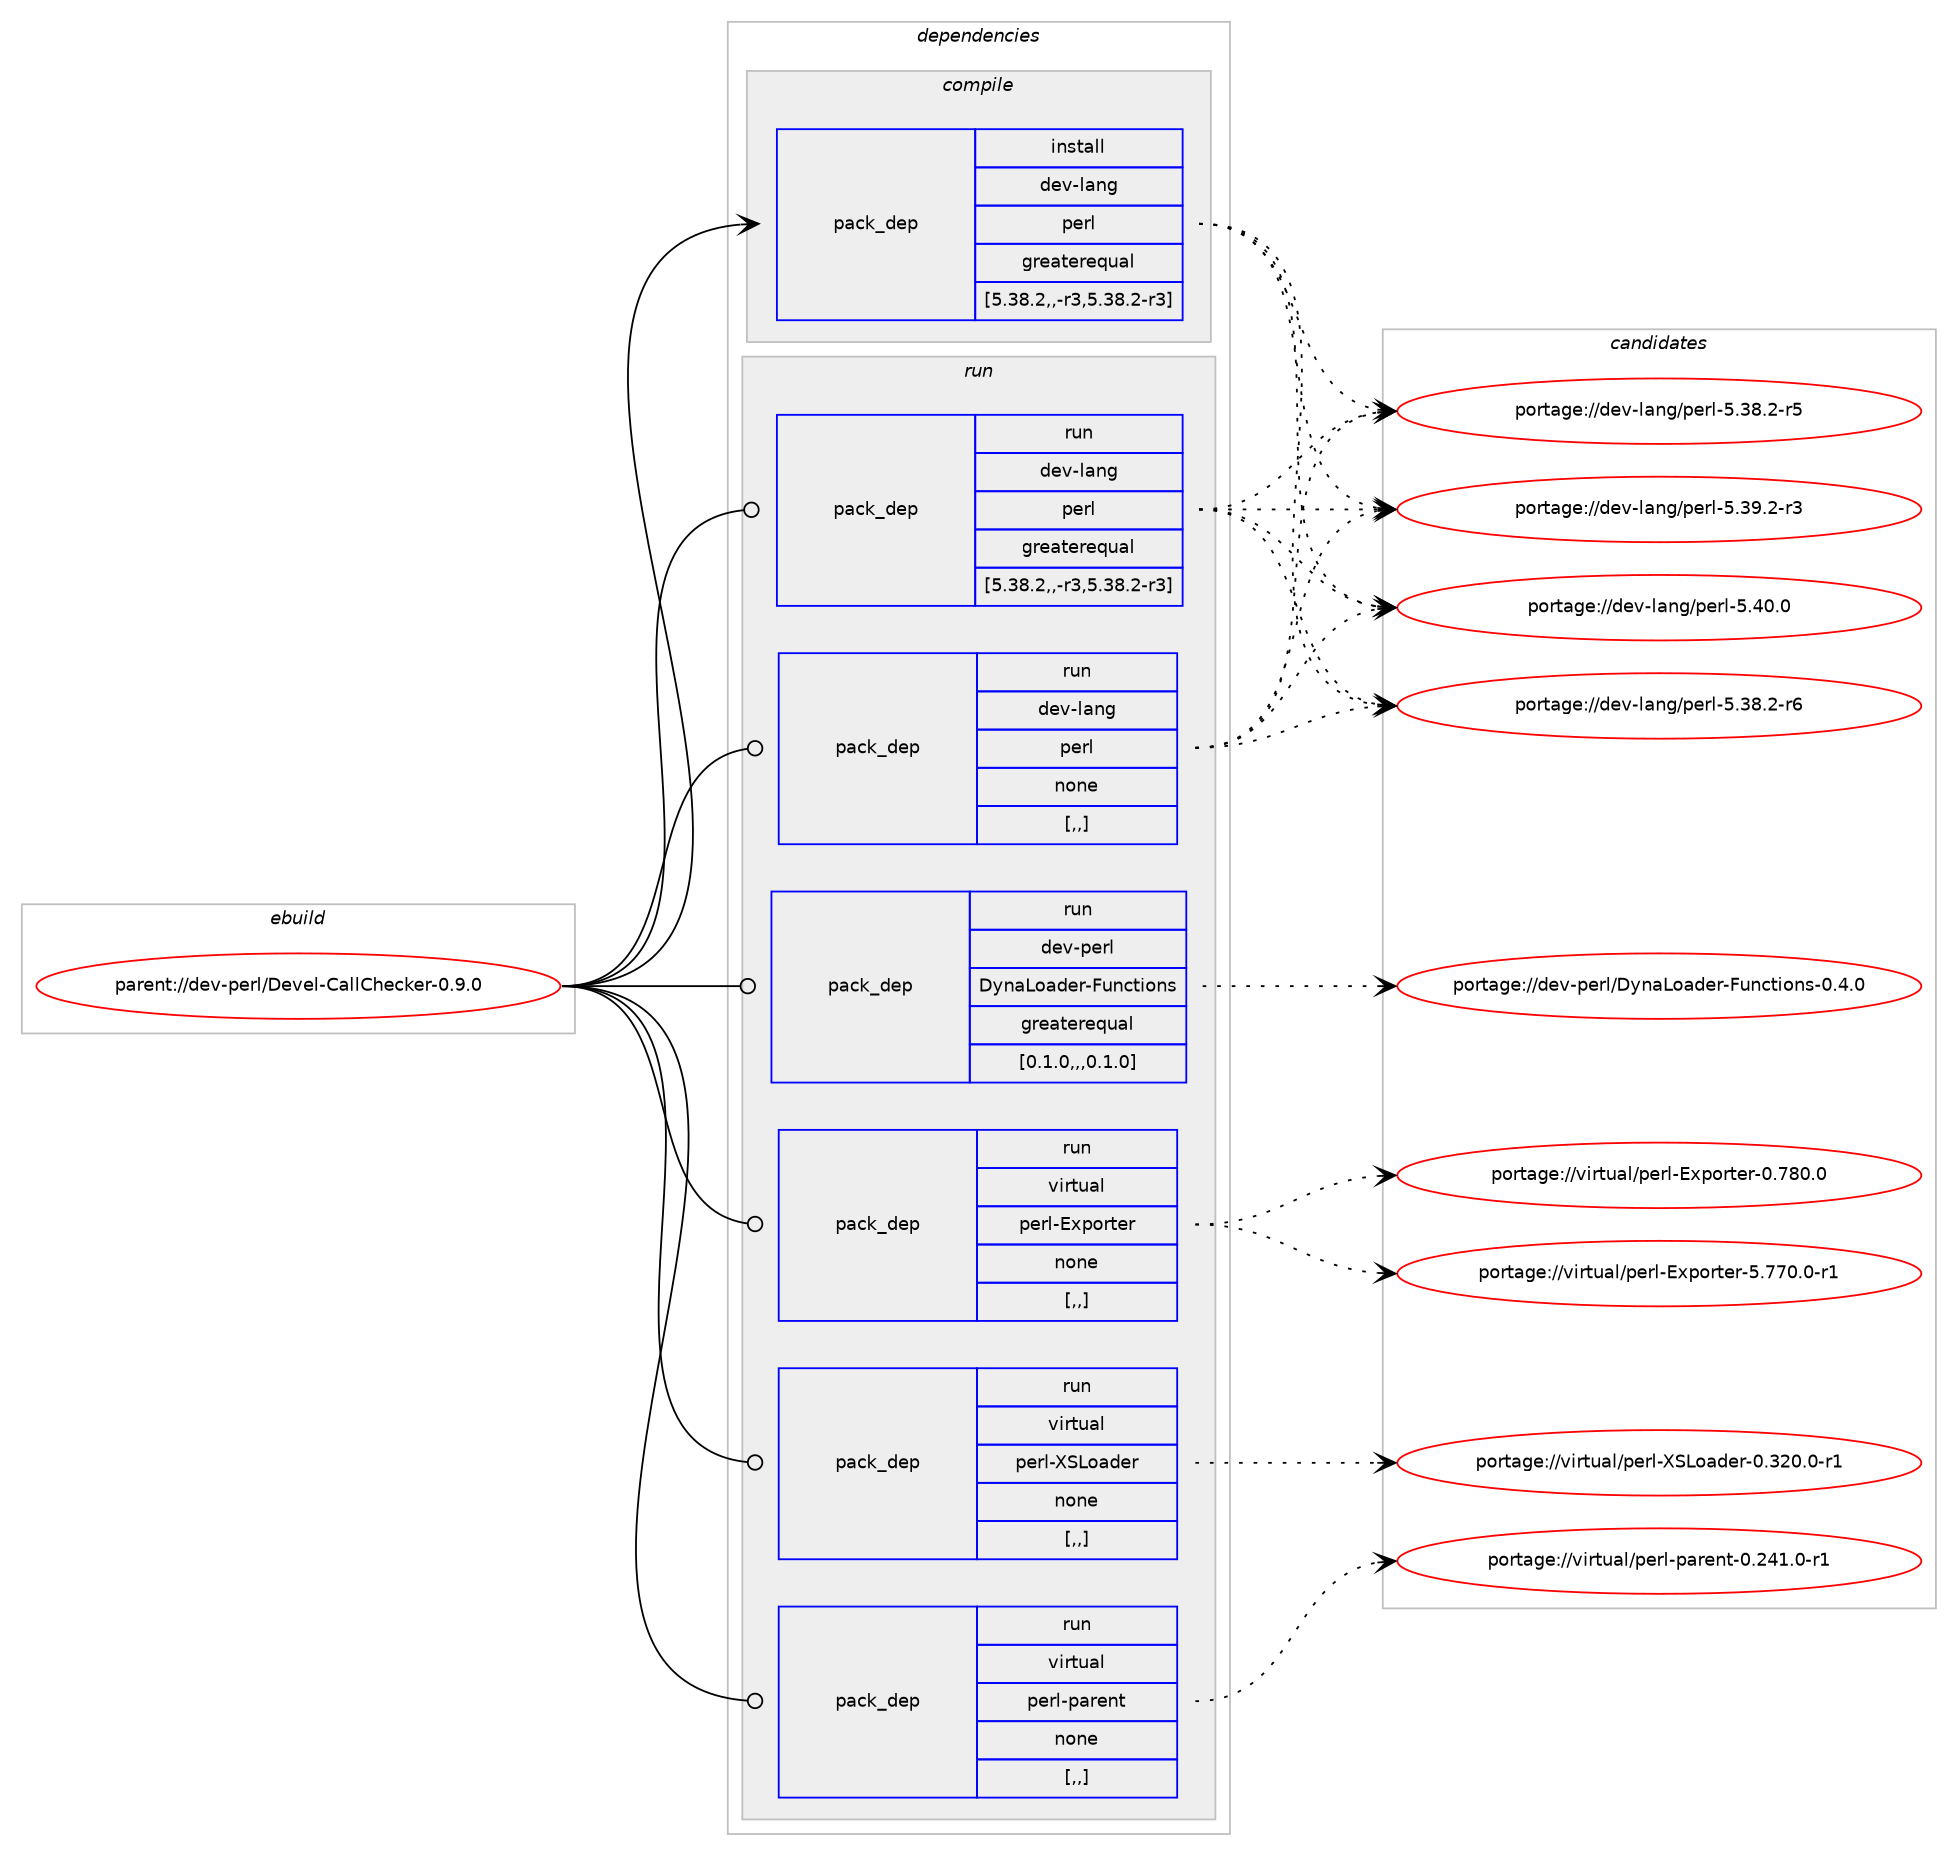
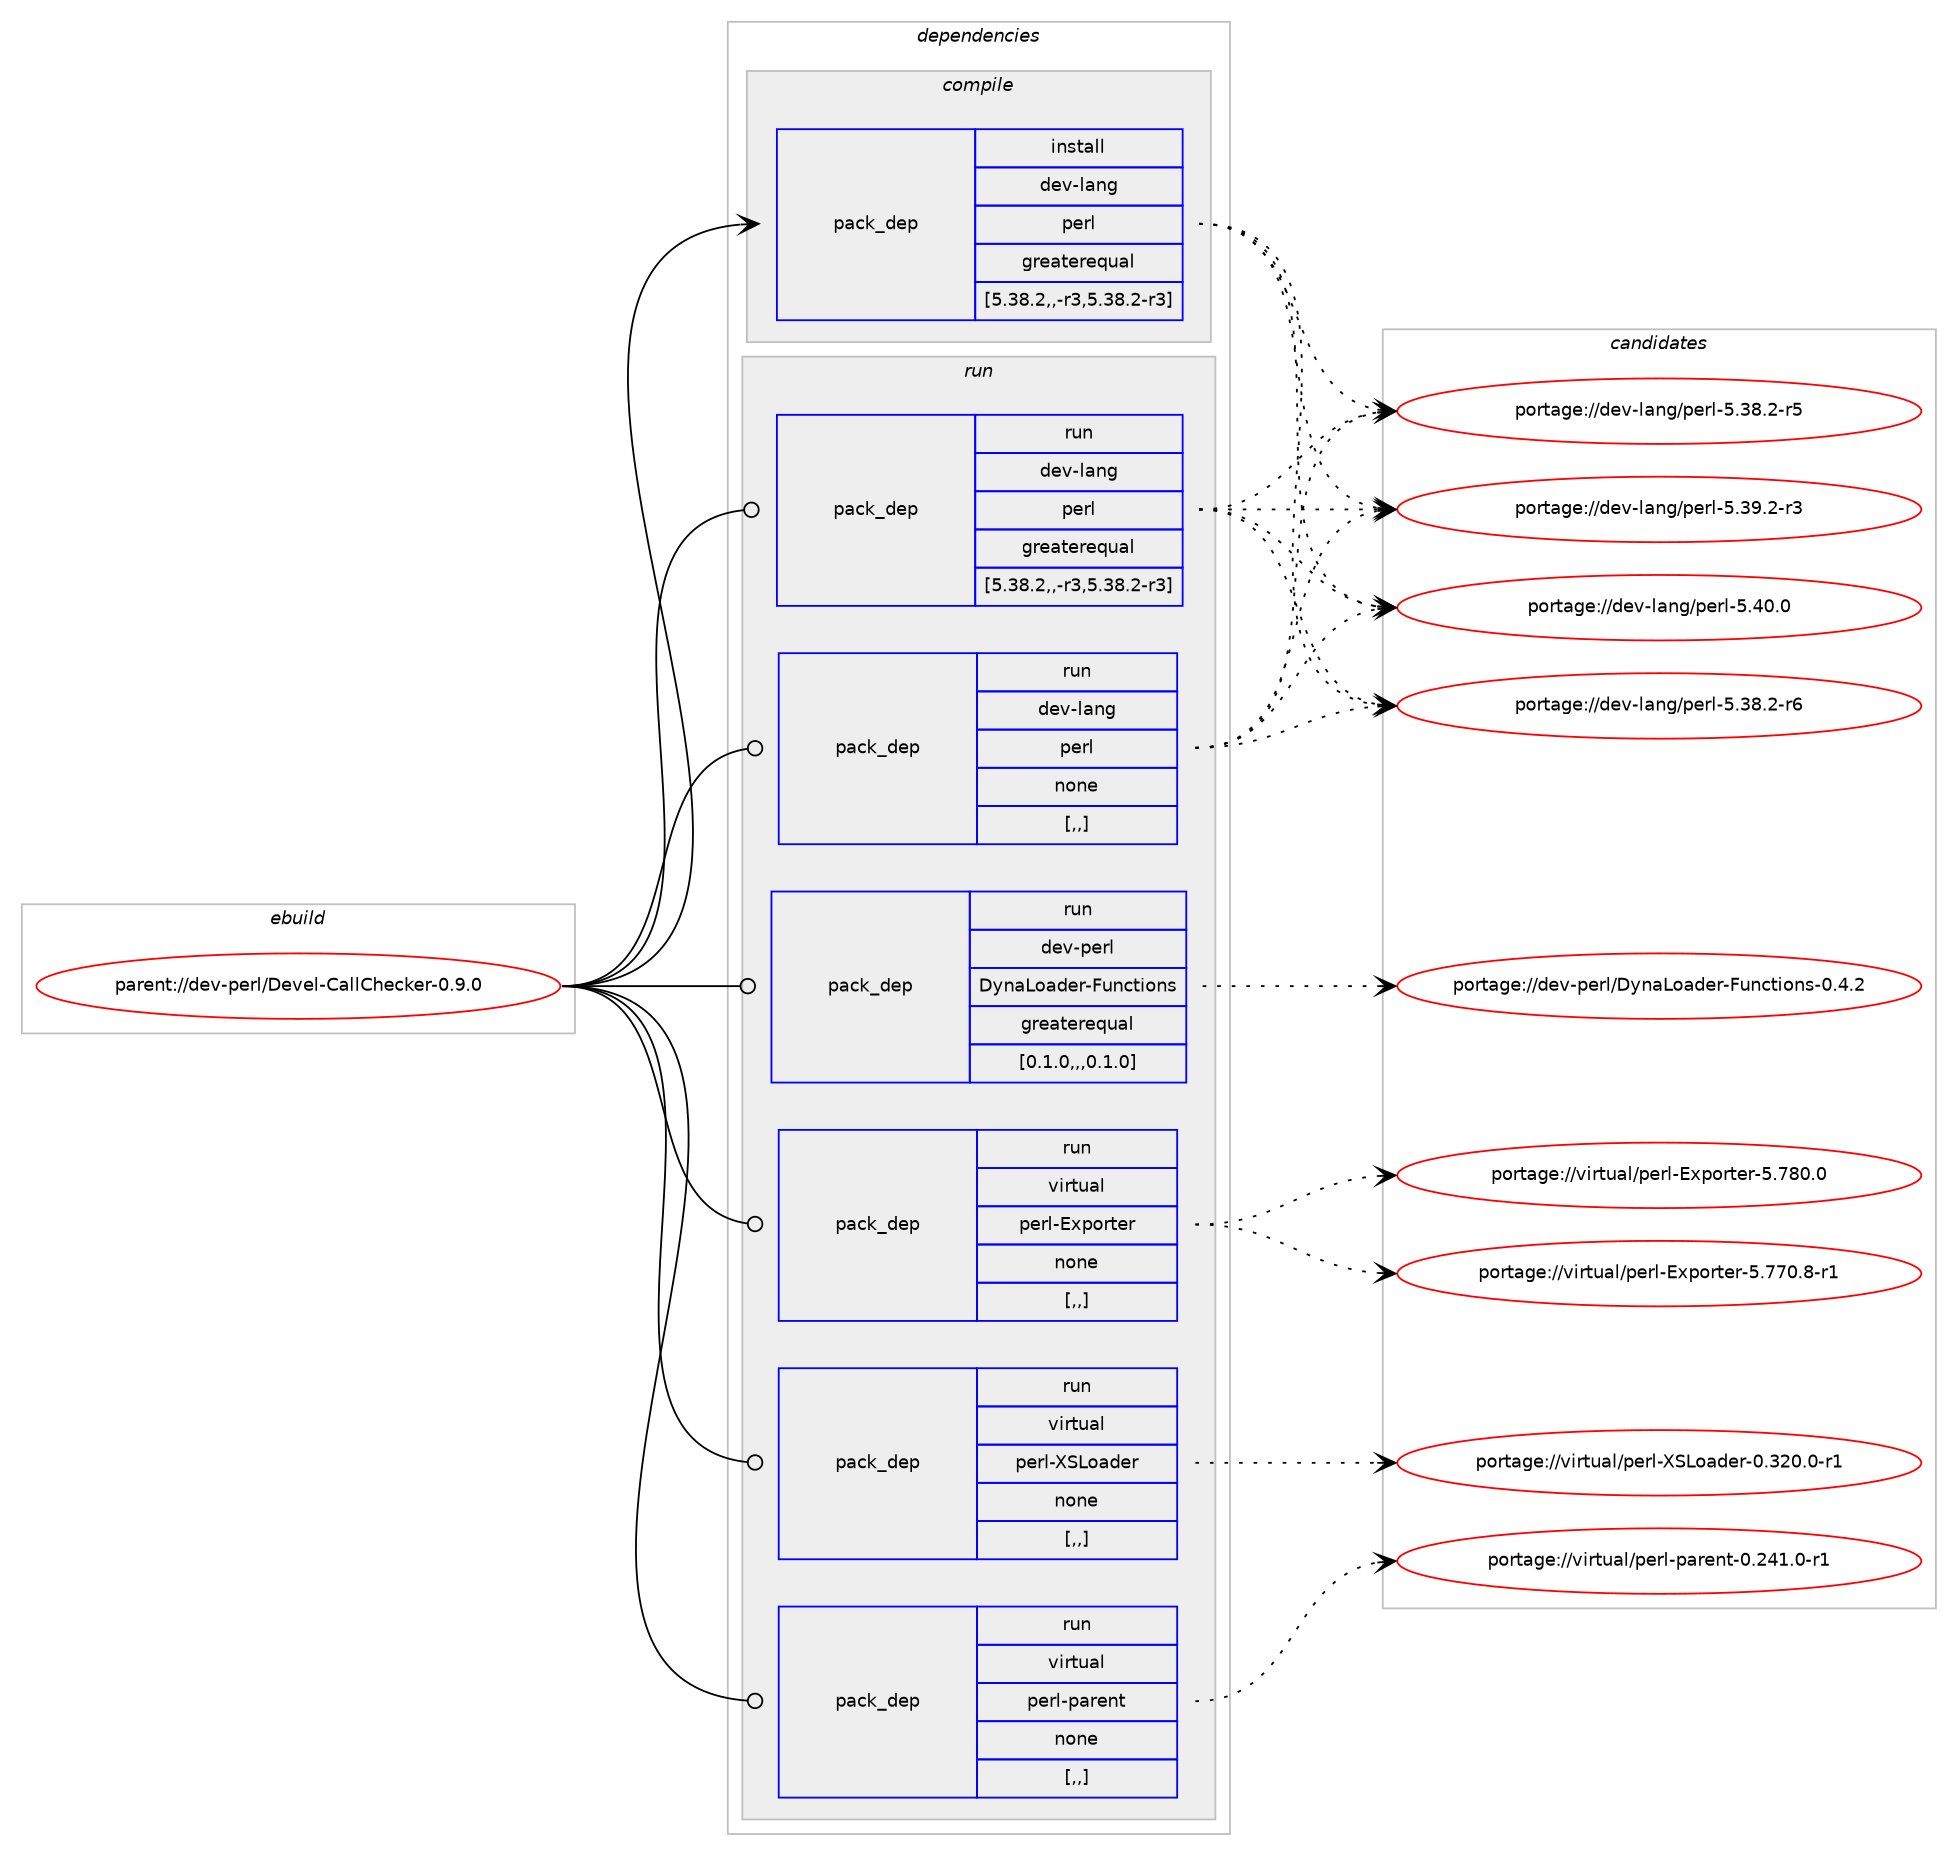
(1659, 986) -> (1659, 986)
(1659, 1175) -> (1659, 1175)
(1659, 1274) -> (1659, 1274)
